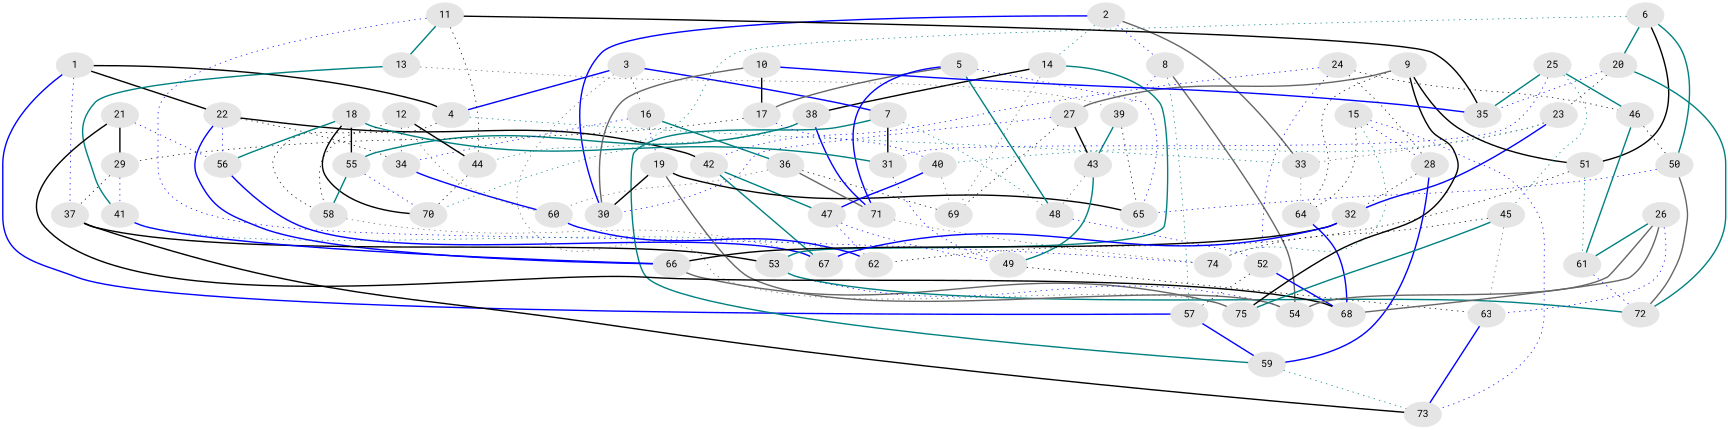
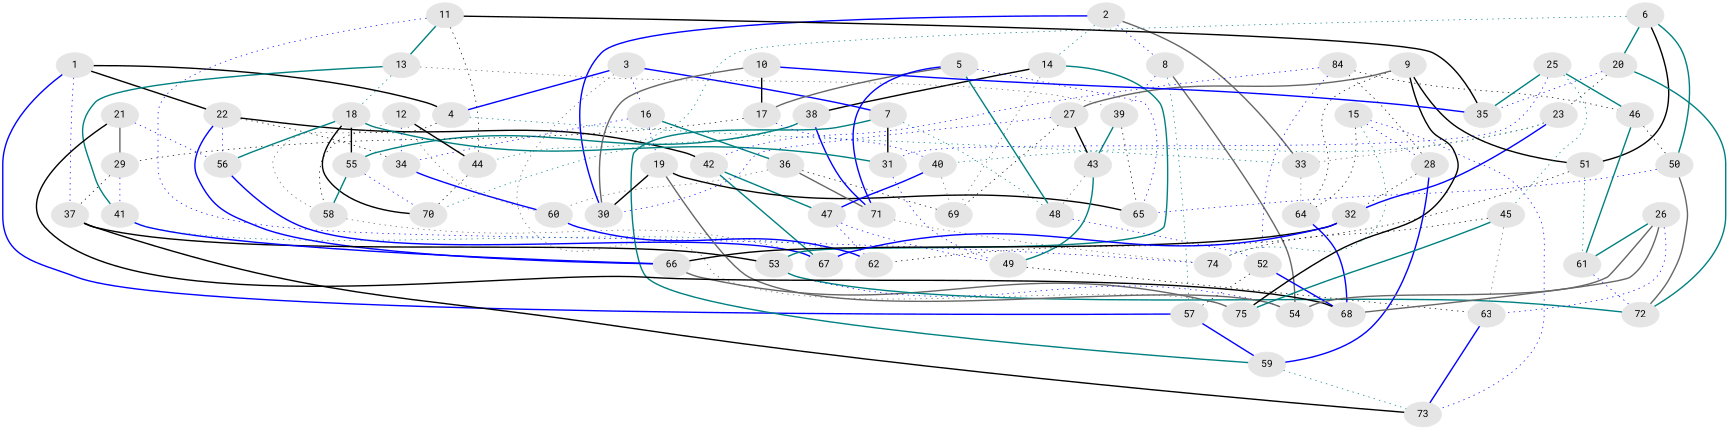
(1338, 65) -> (1338, 65)
none -> (380, 86)
(120, 140) -> (120, 140)
(279, 151) -> (279, 151)
